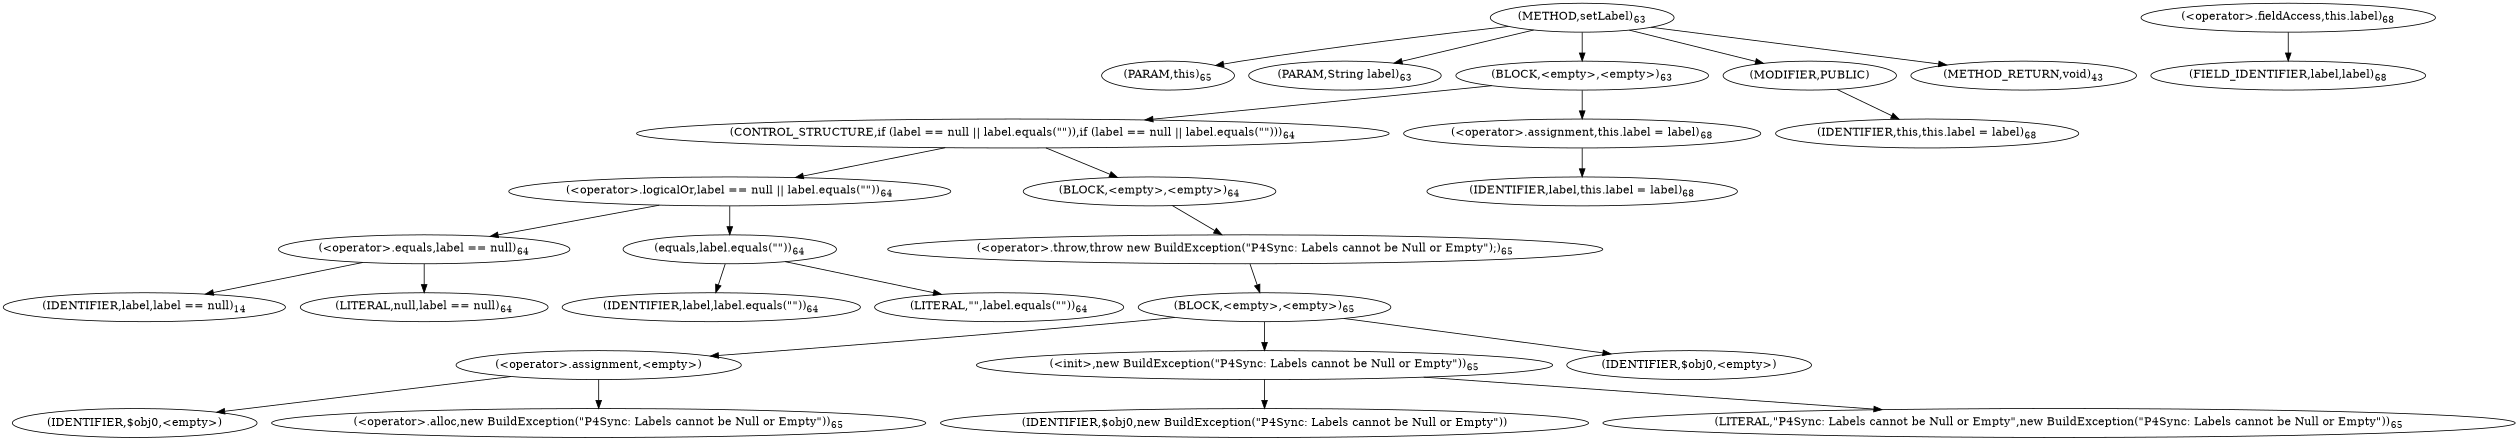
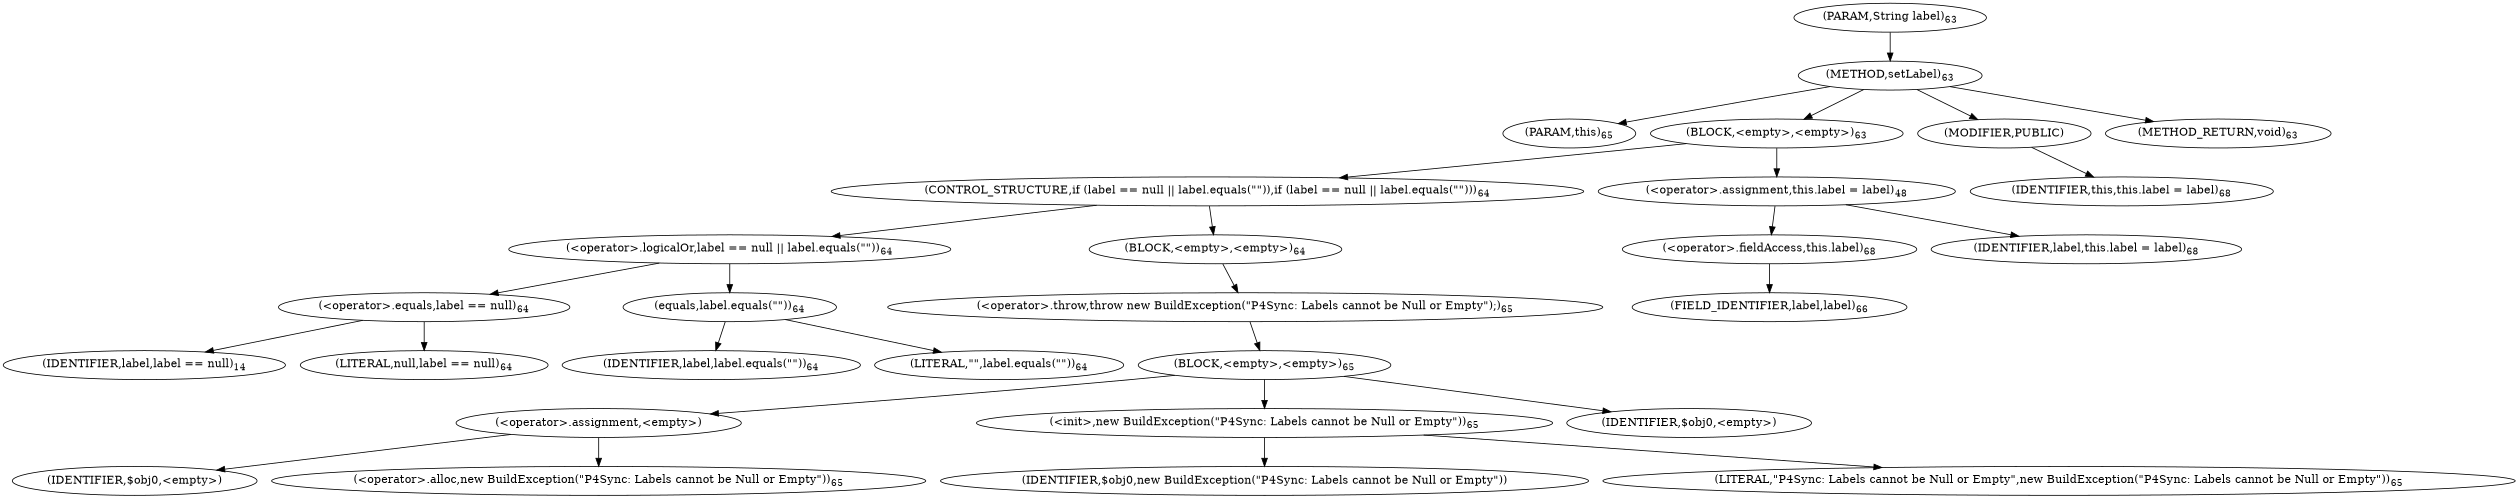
(1468, 46) -> (1890, 43)
(2098, 74) -> (2292, 132)
(2381, 74) -> (1862, 306)
(1707, 132) -> (1901, 190)
none -> (1774, 216)
